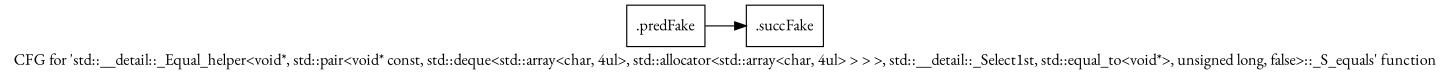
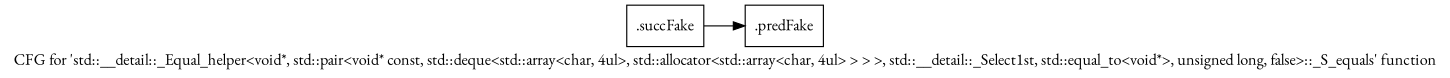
(720, 26) -> (719, 26)
